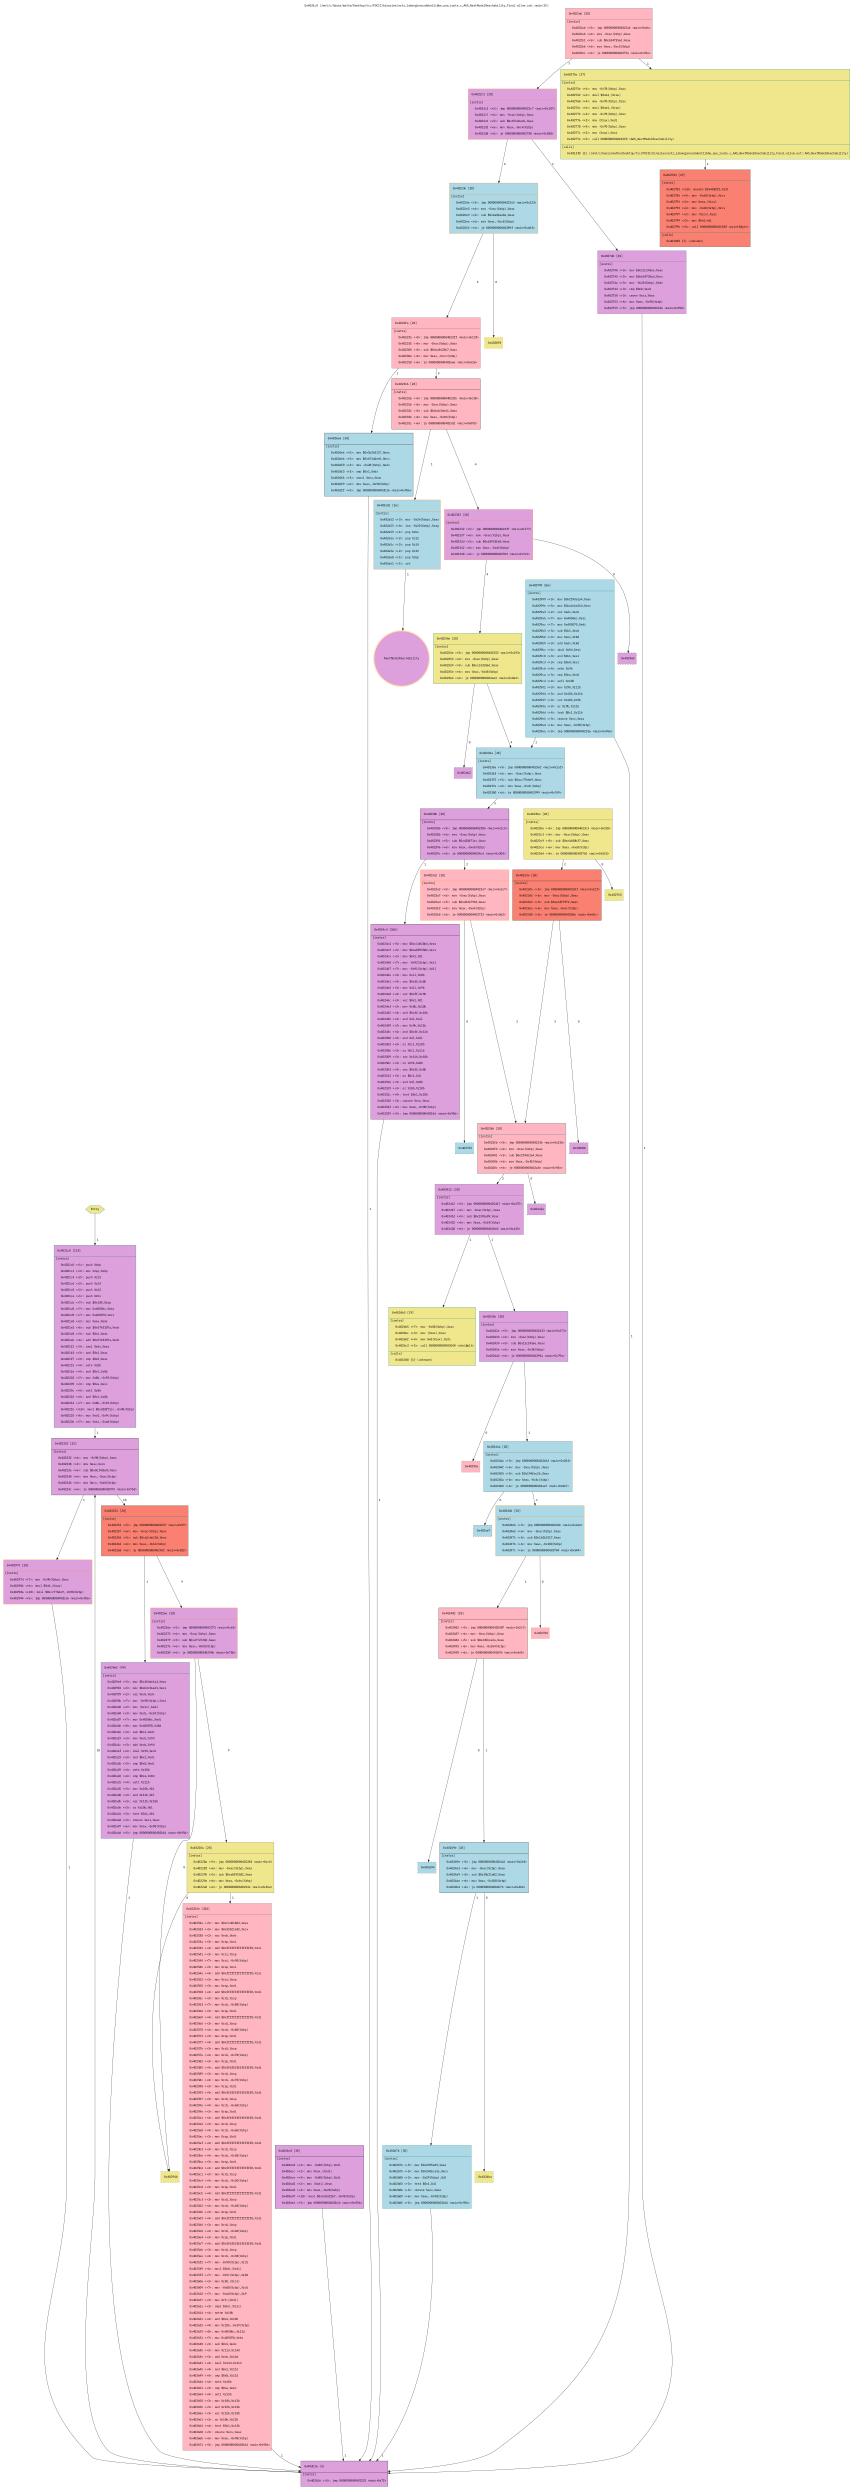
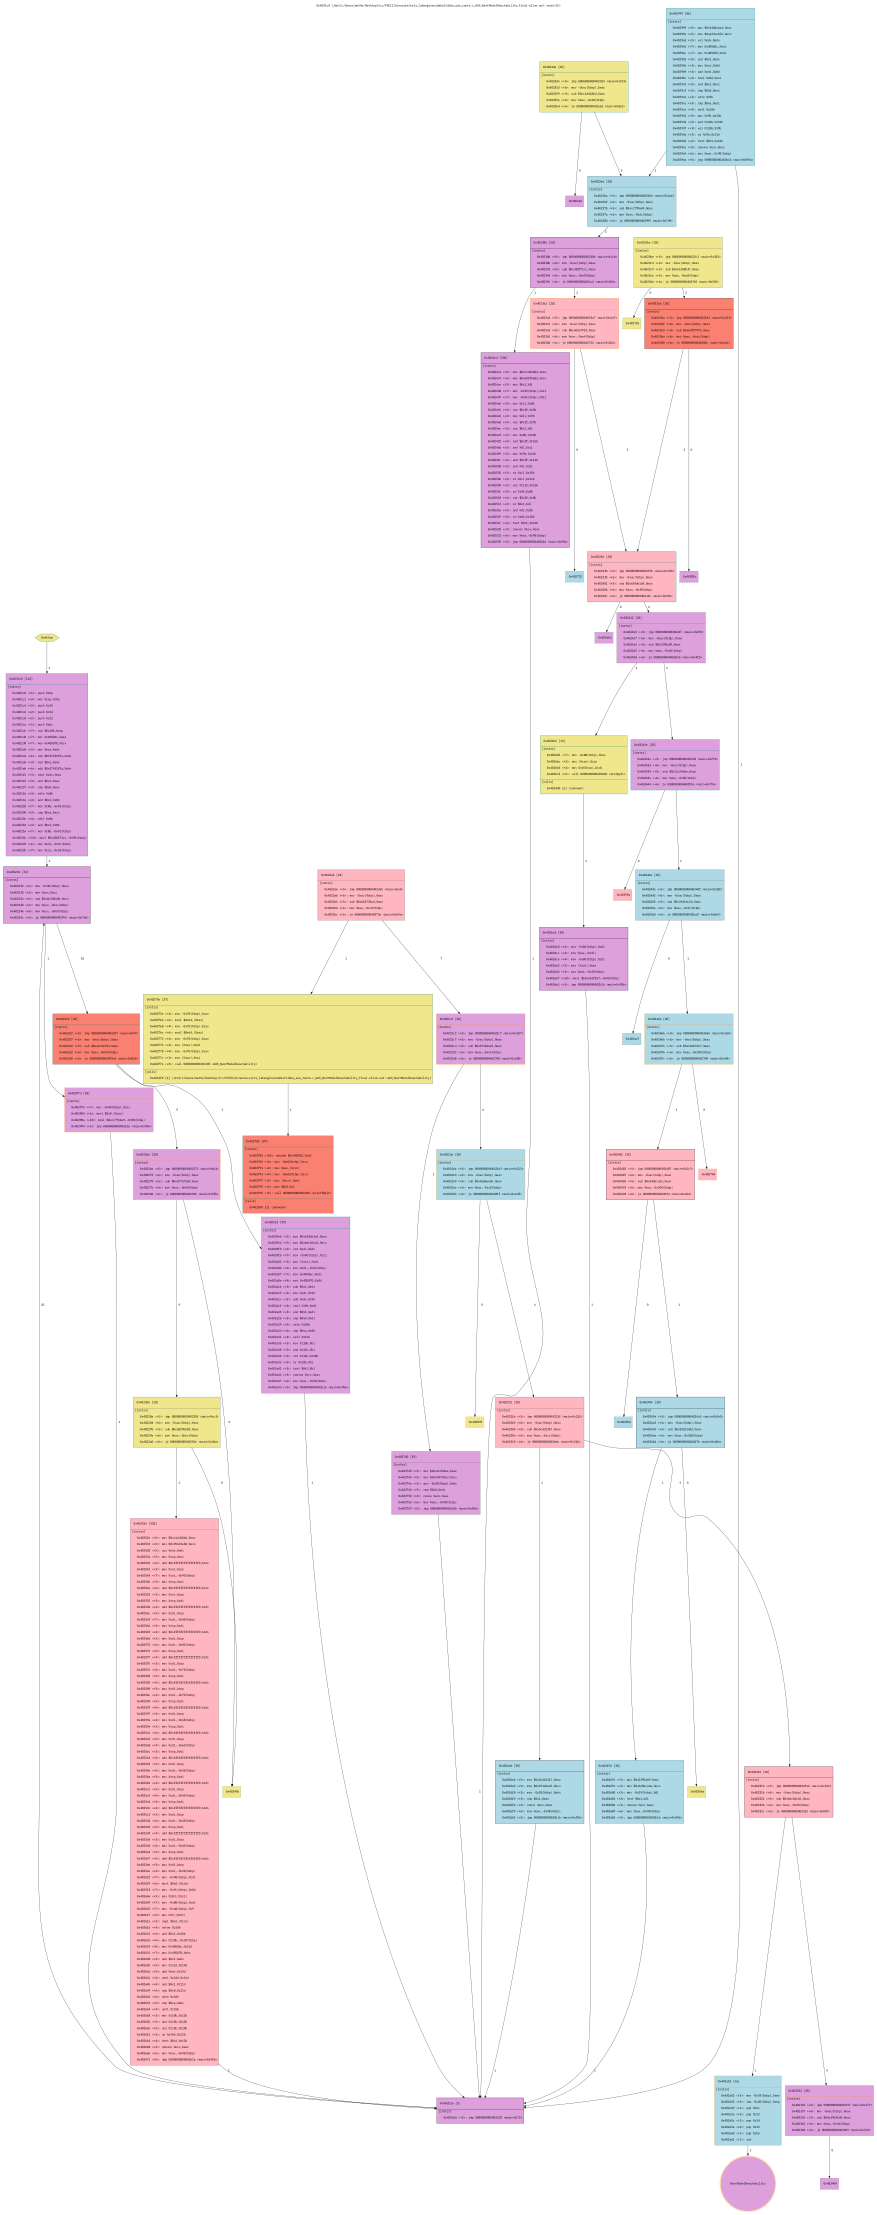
(483, 596) -> none
none -> (584, 860)
(95, 1209) -> (47, 638)
